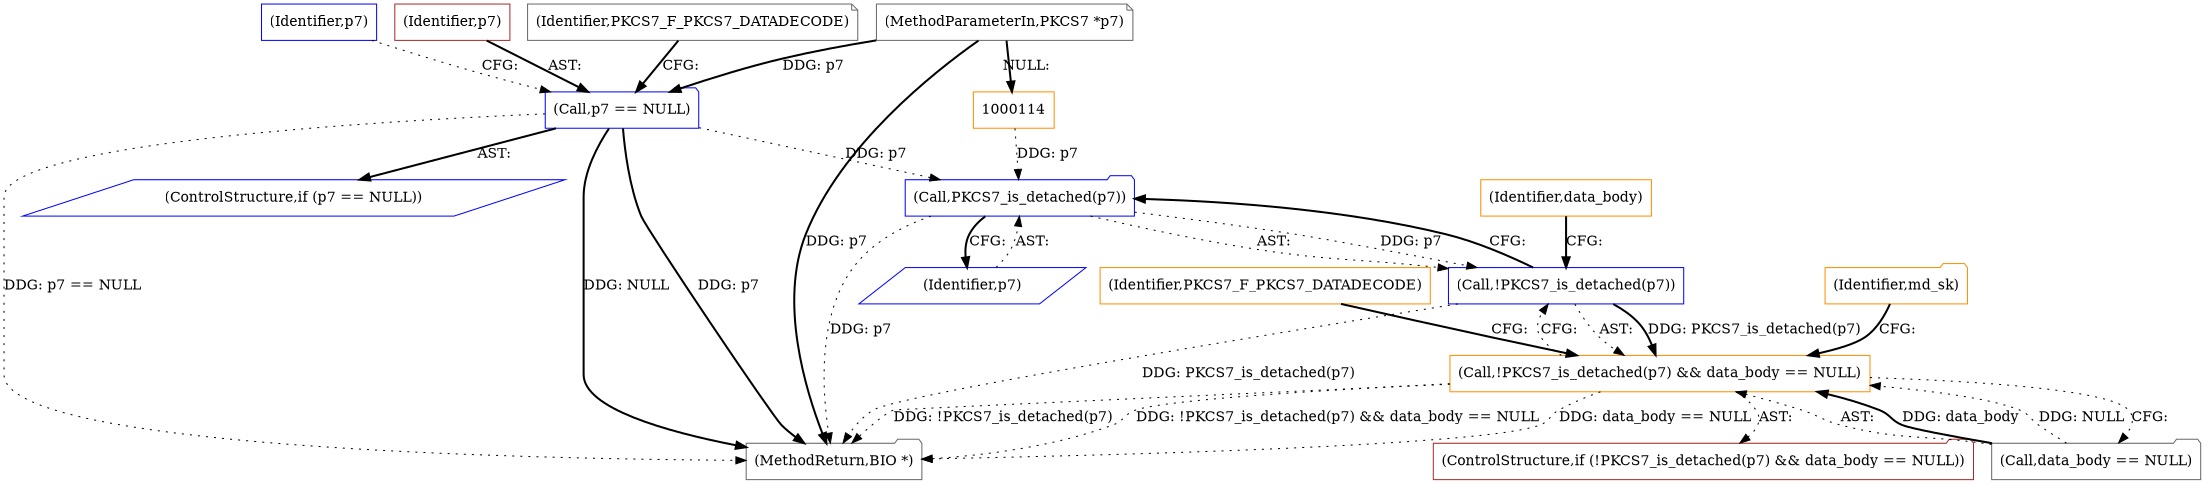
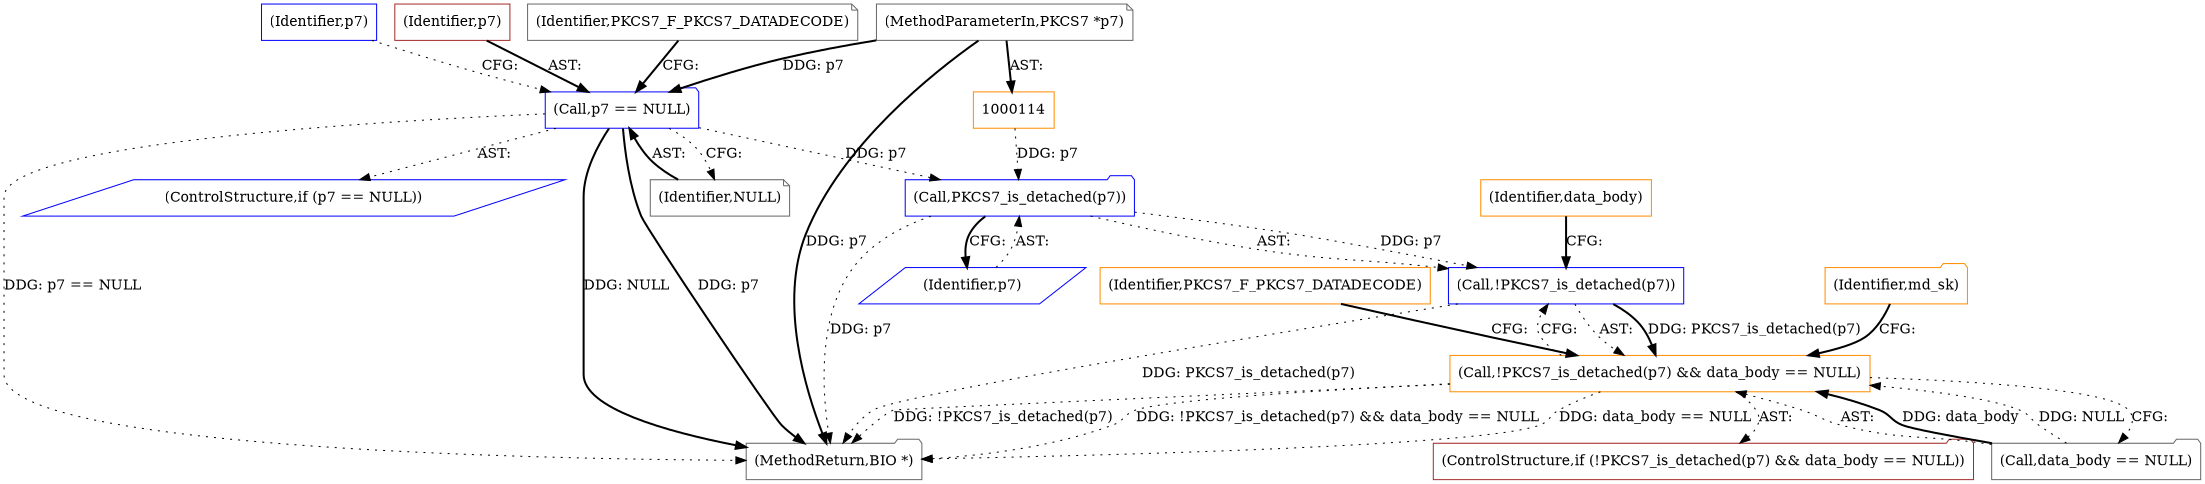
(1029, 66) -> (1029, 66)
(463, 153) -> (463, 153)
none -> (720, 198)
(1343, 215) -> none
